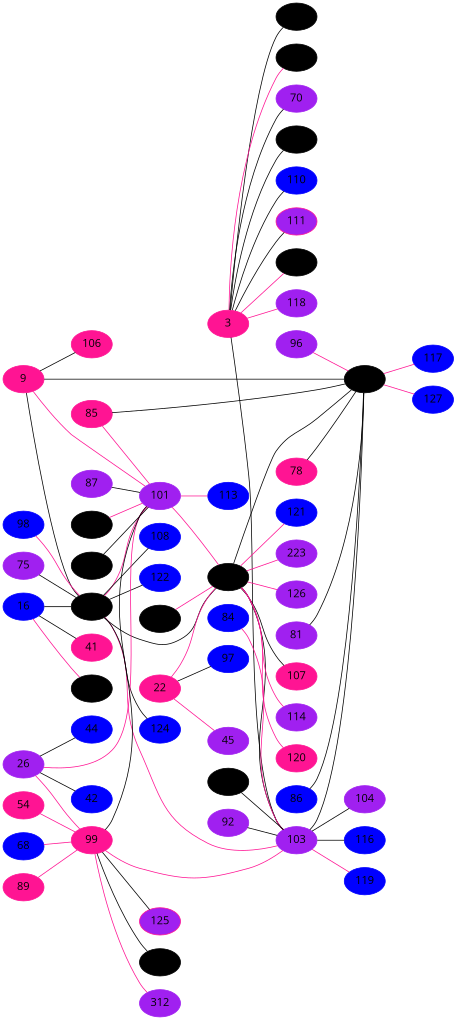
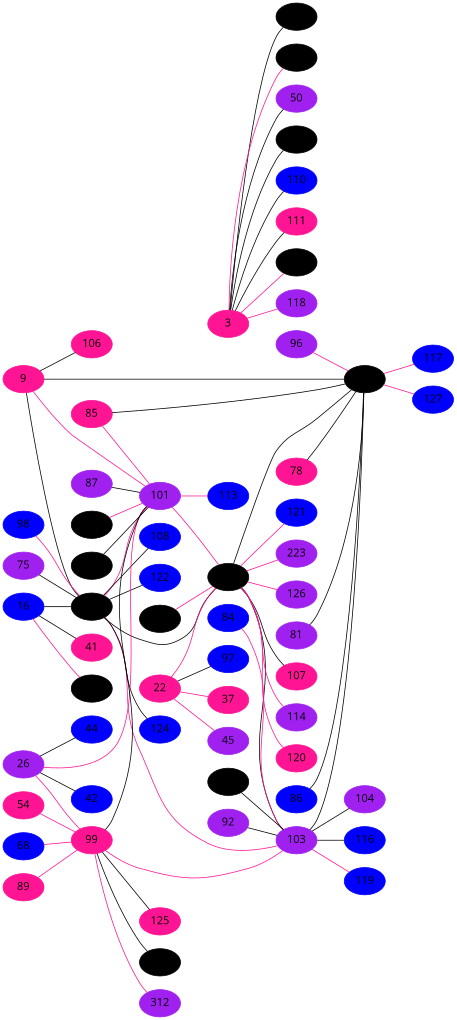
(297, 99) -> (297, 99)
(297, 221) -> (297, 221)
(252, 548) -> none
none -> (228, 700)
(160, 921) -> (160, 921)
